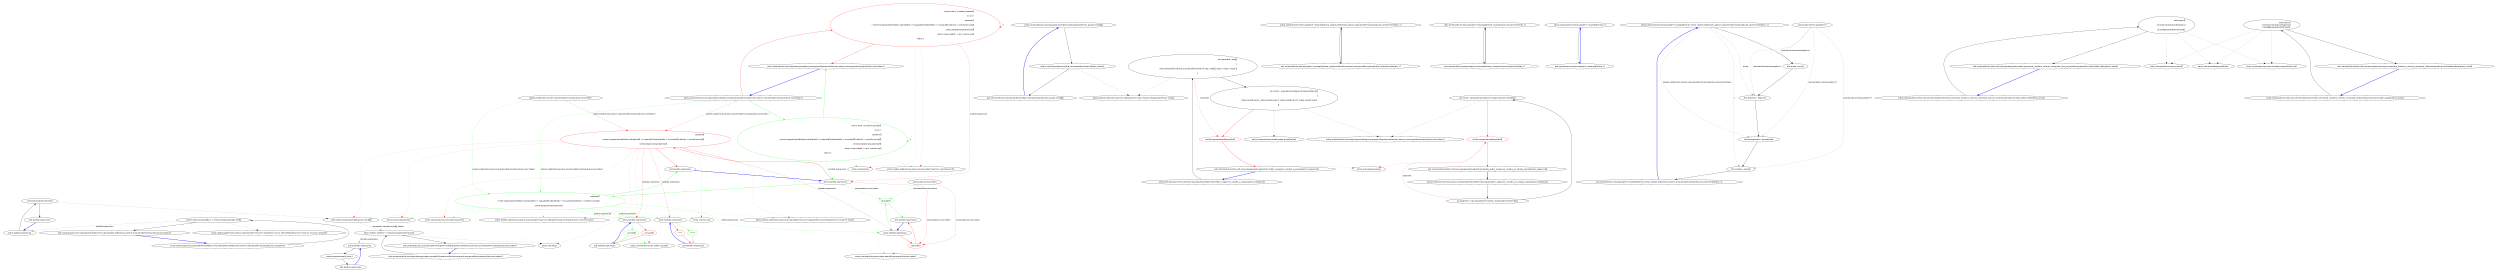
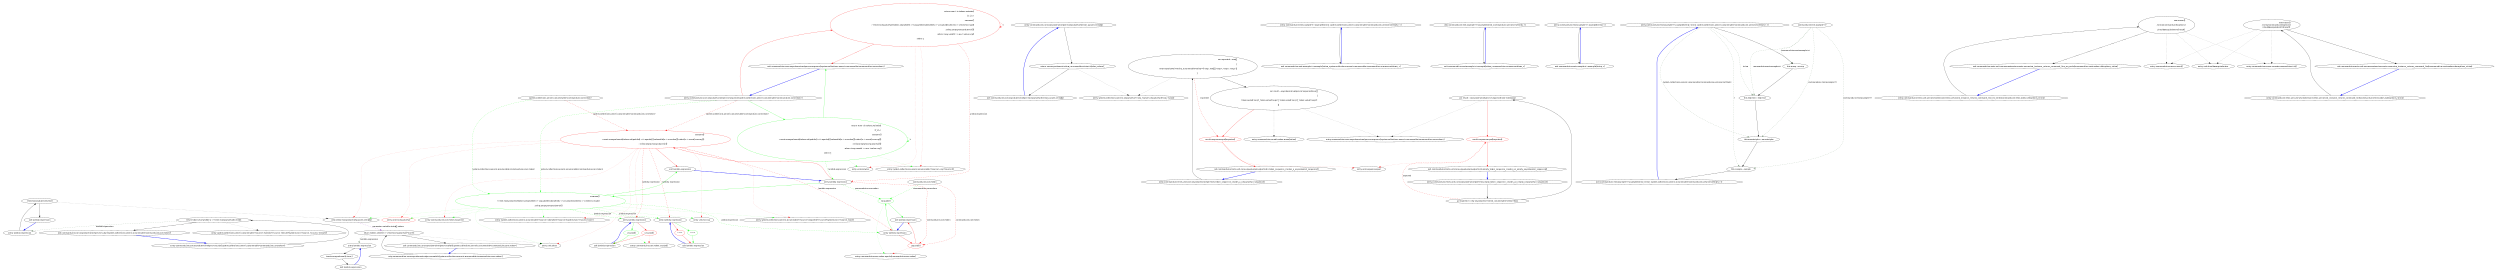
(399, 220) -> (399, 220)
